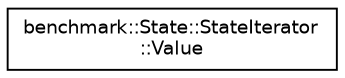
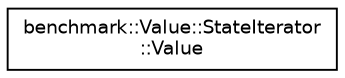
(172, 39) -> (172, 39)
